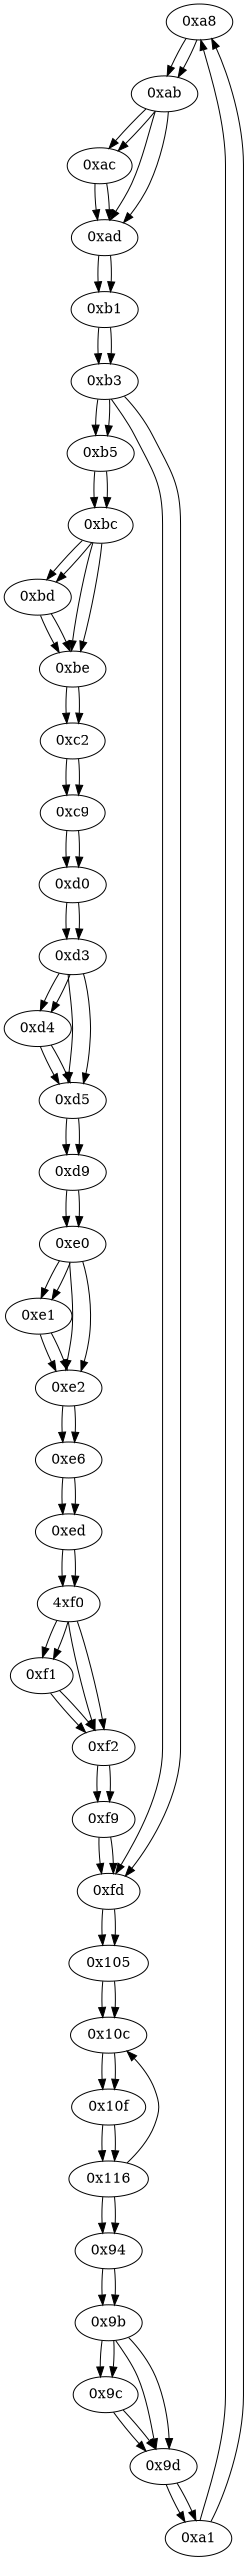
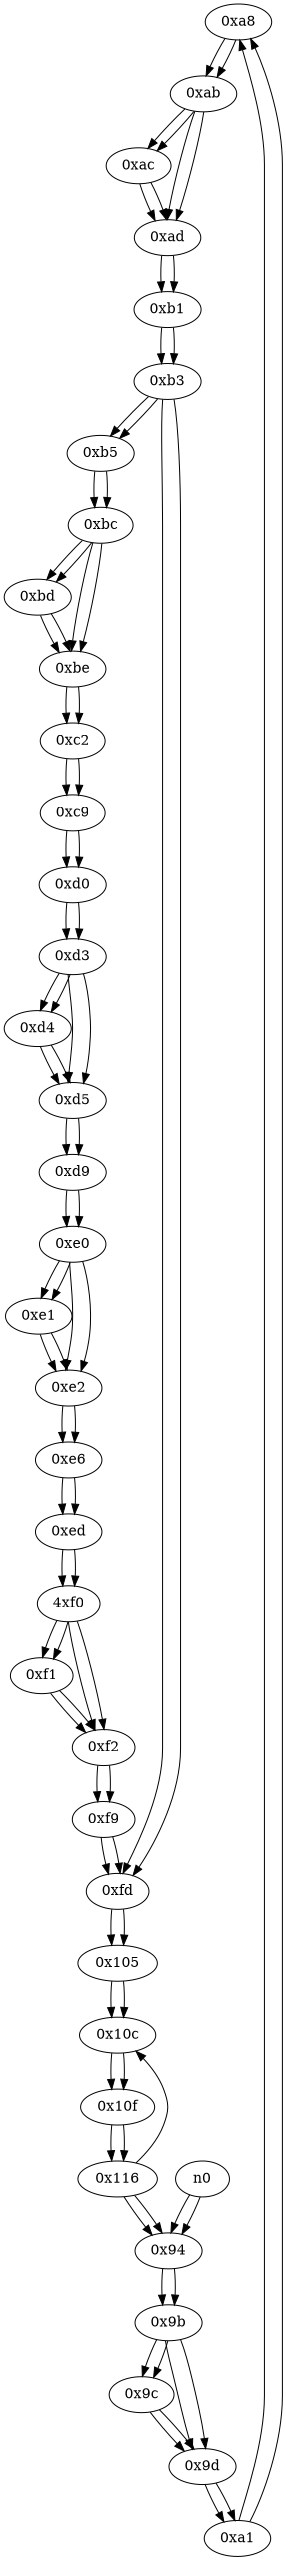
none -> (203, 2179)
